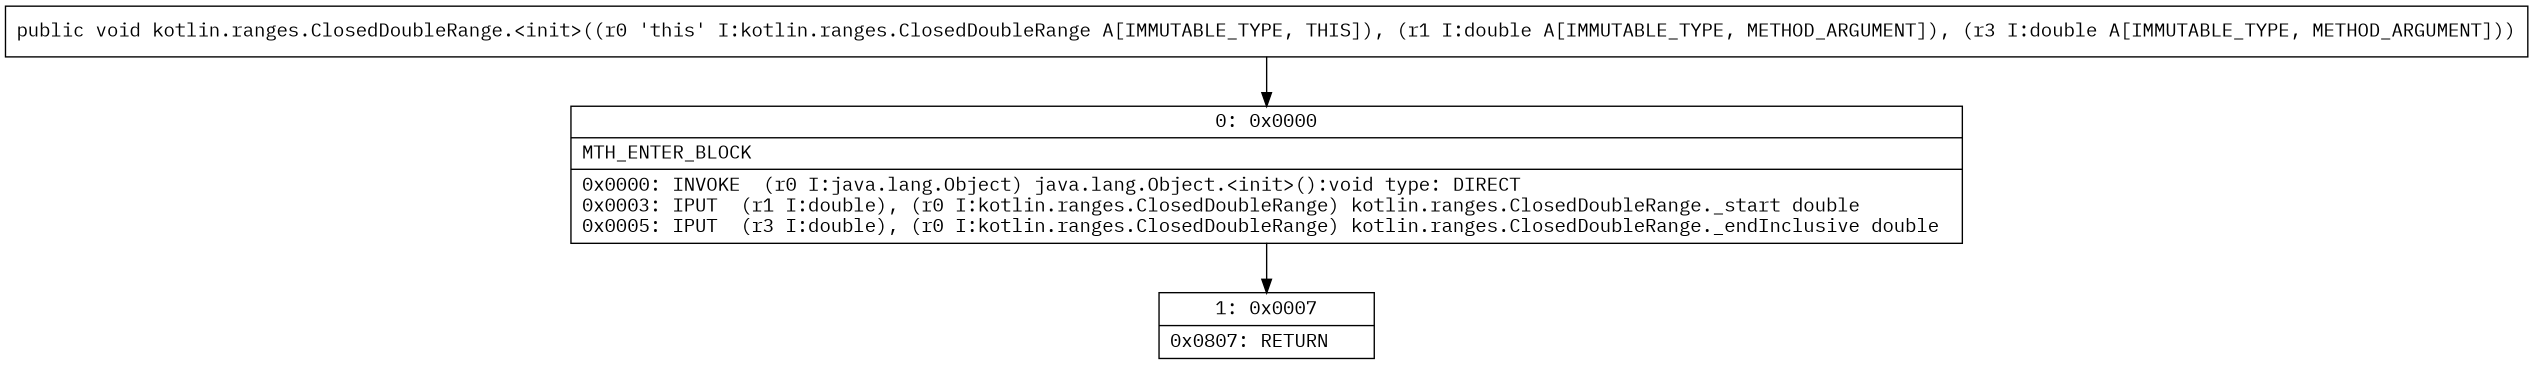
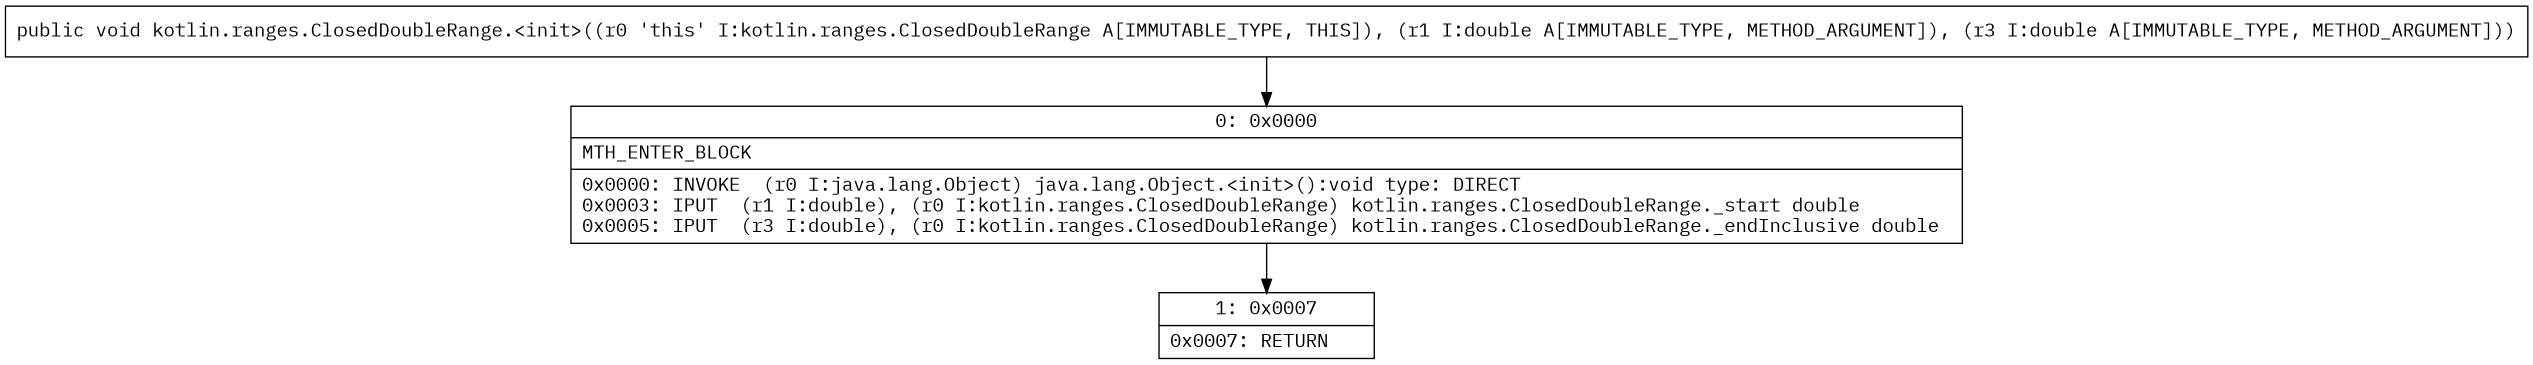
(1267, 341) -> (1267, 341)
